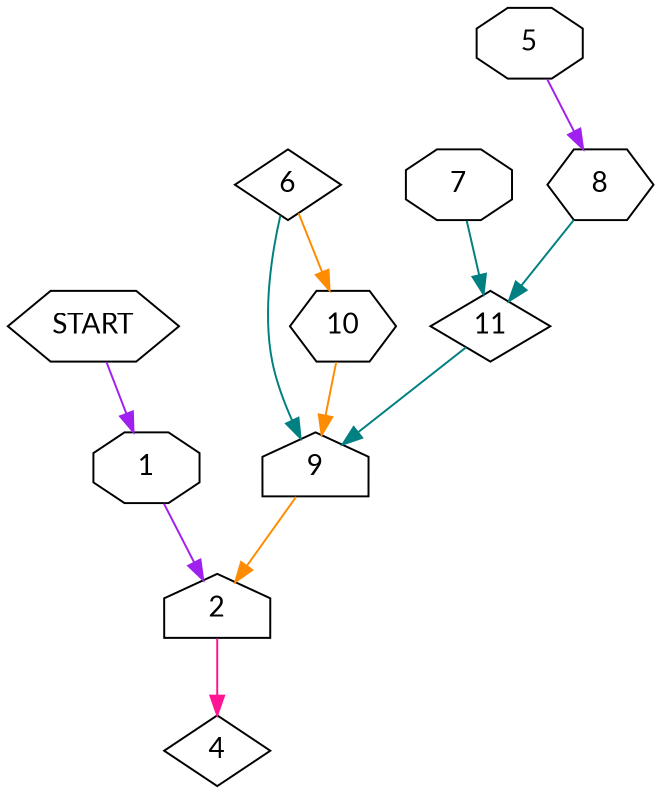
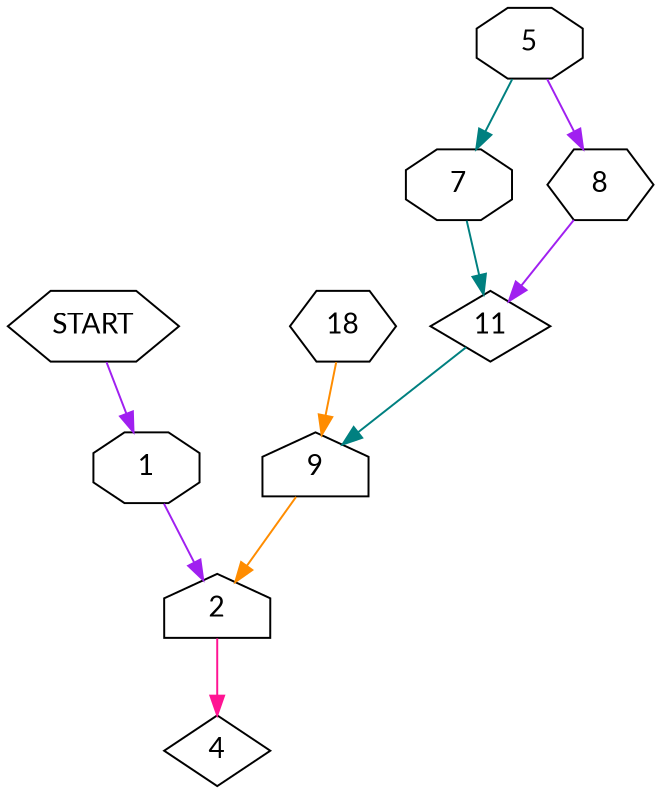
none -> (499, 105)
(288, 185) -> none
(548, 253) -> (548, 253)
(343, 326) -> (343, 326)
